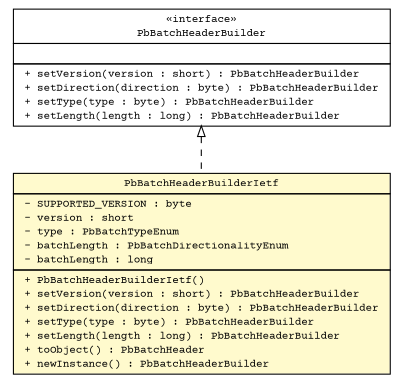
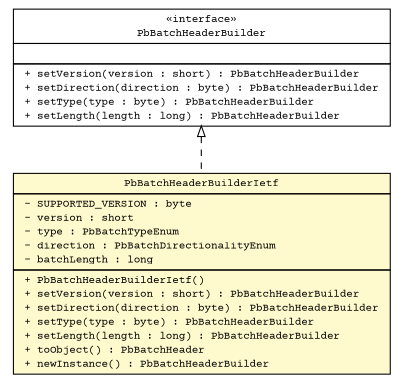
(157, 245) -> (150, 245)
